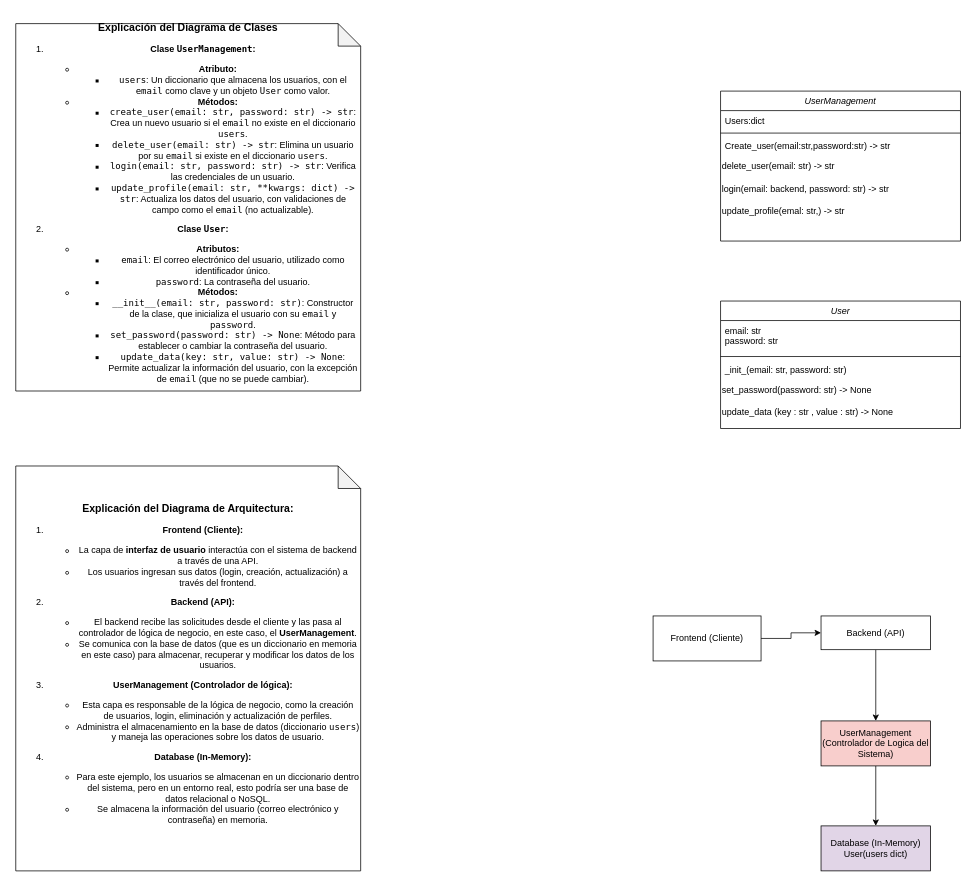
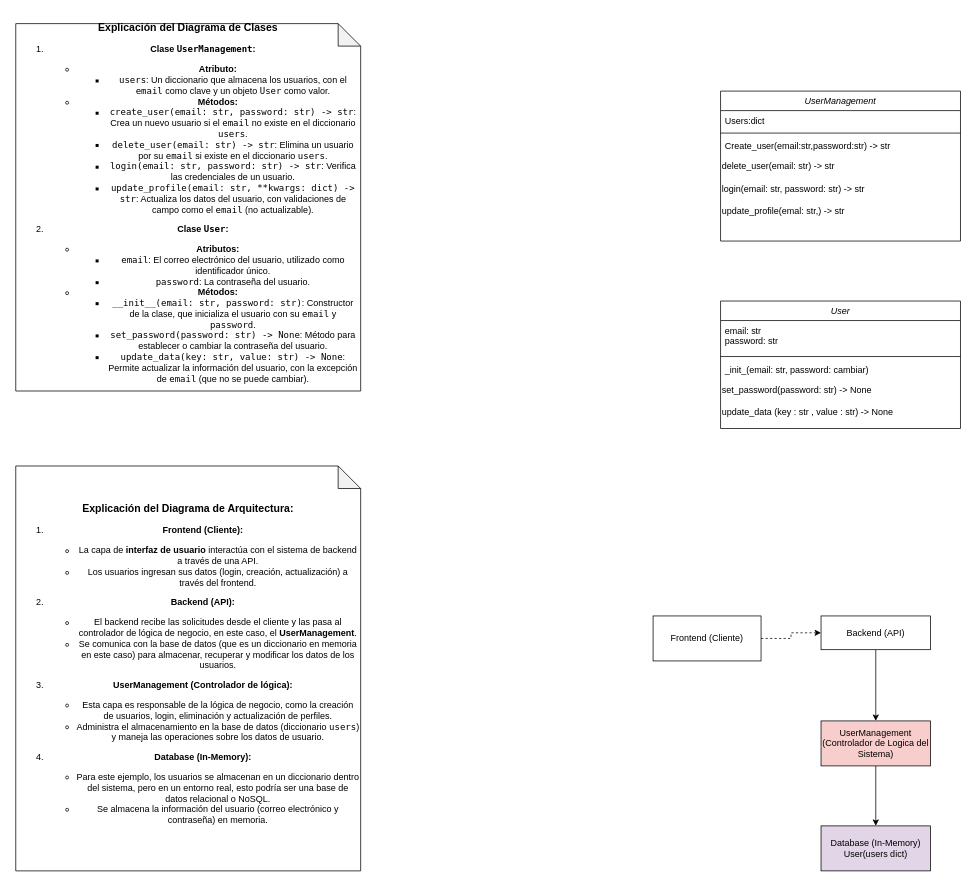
(816, 189) -> (806, 189)
(796, 370) -> (805, 370)
(790, 639) -> (790, 639)
